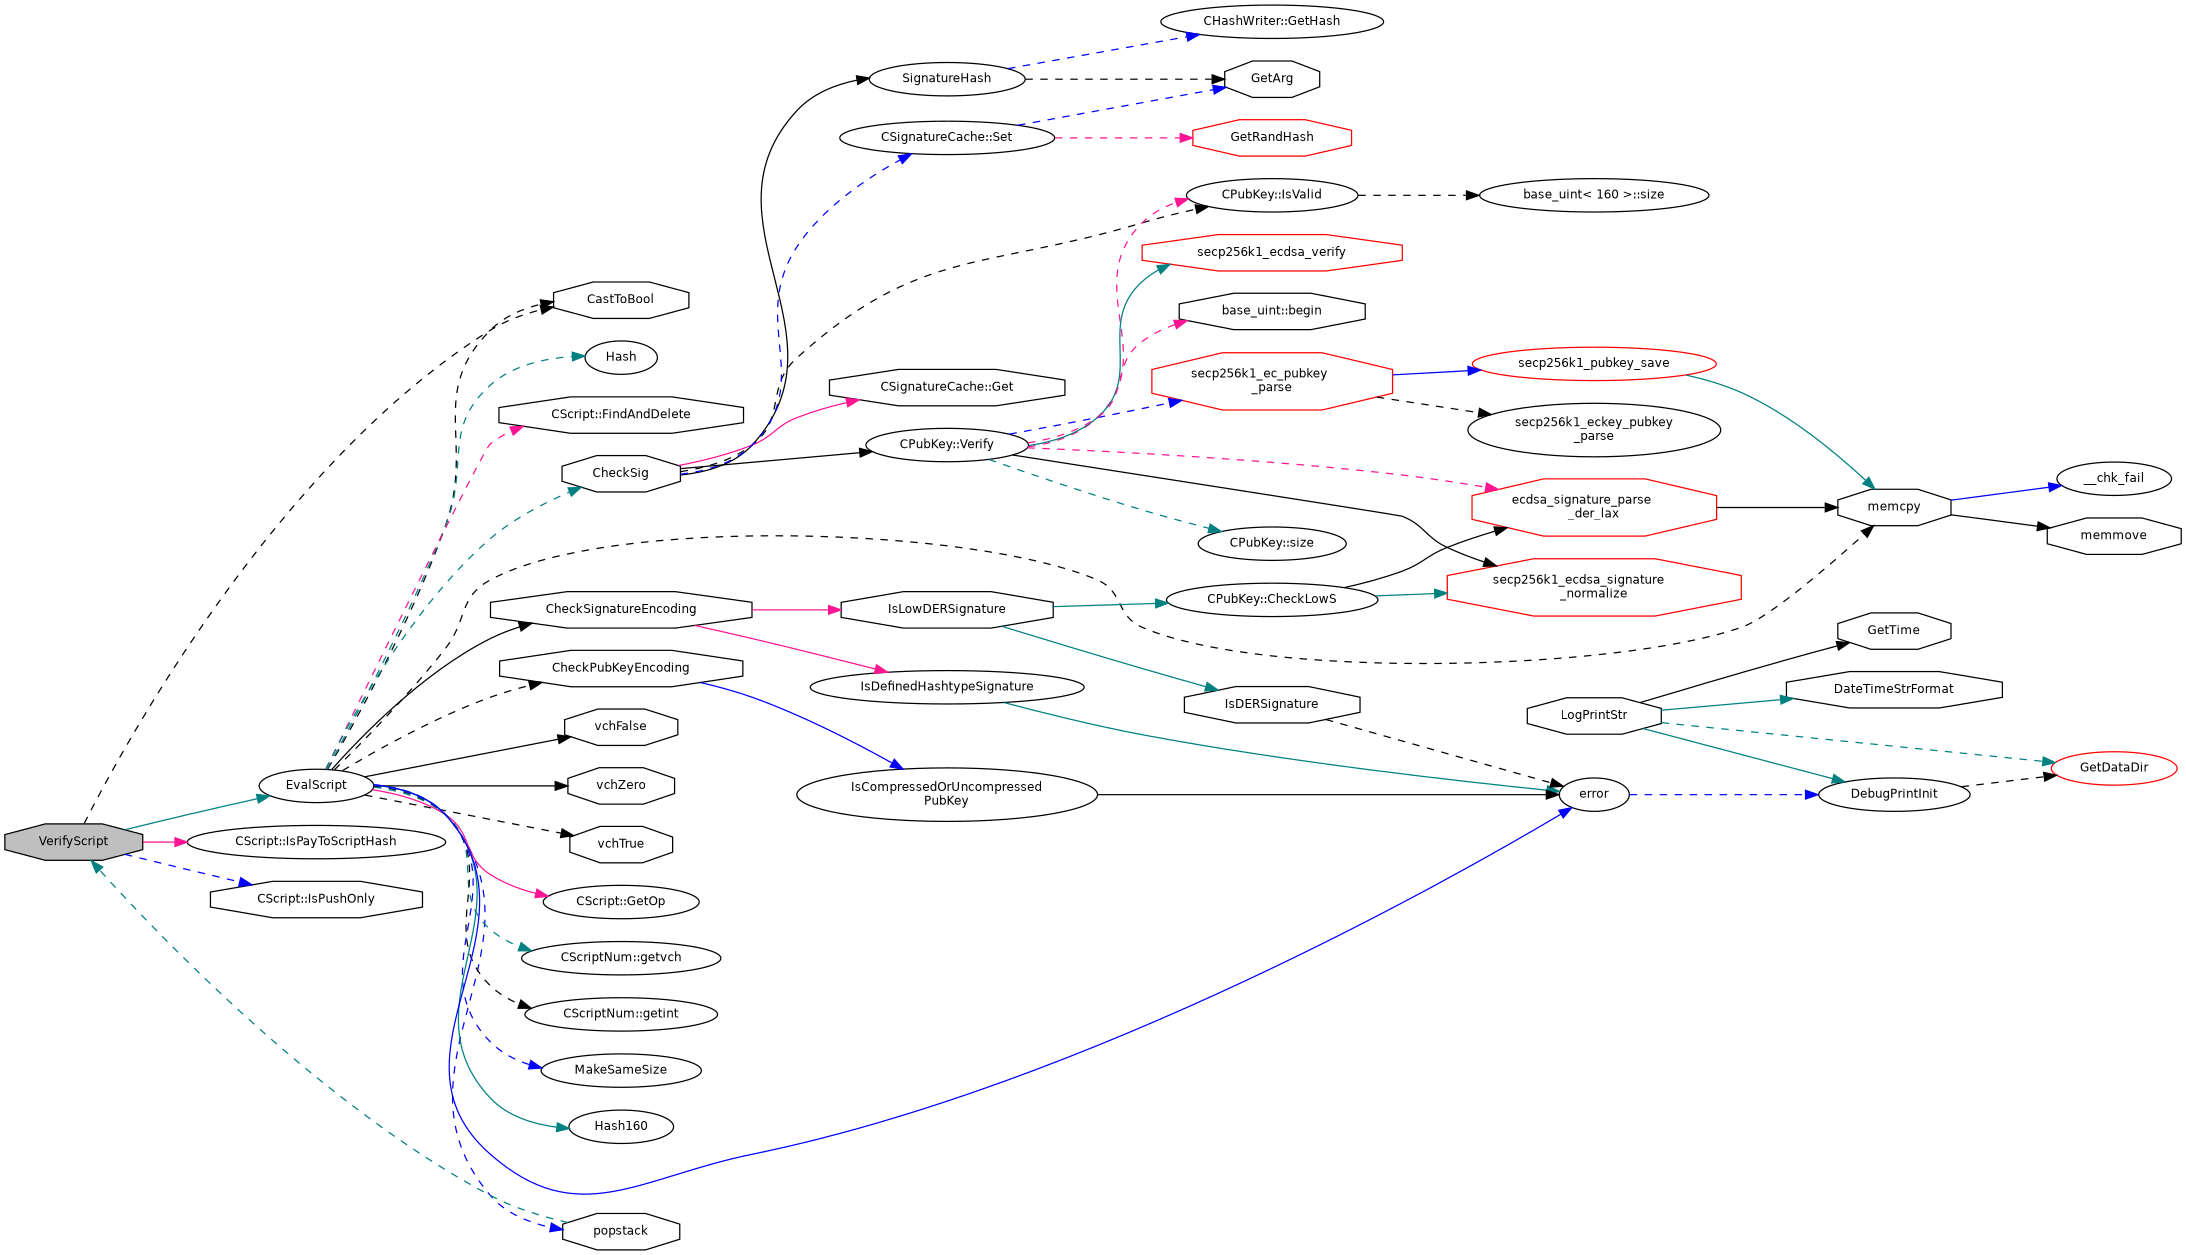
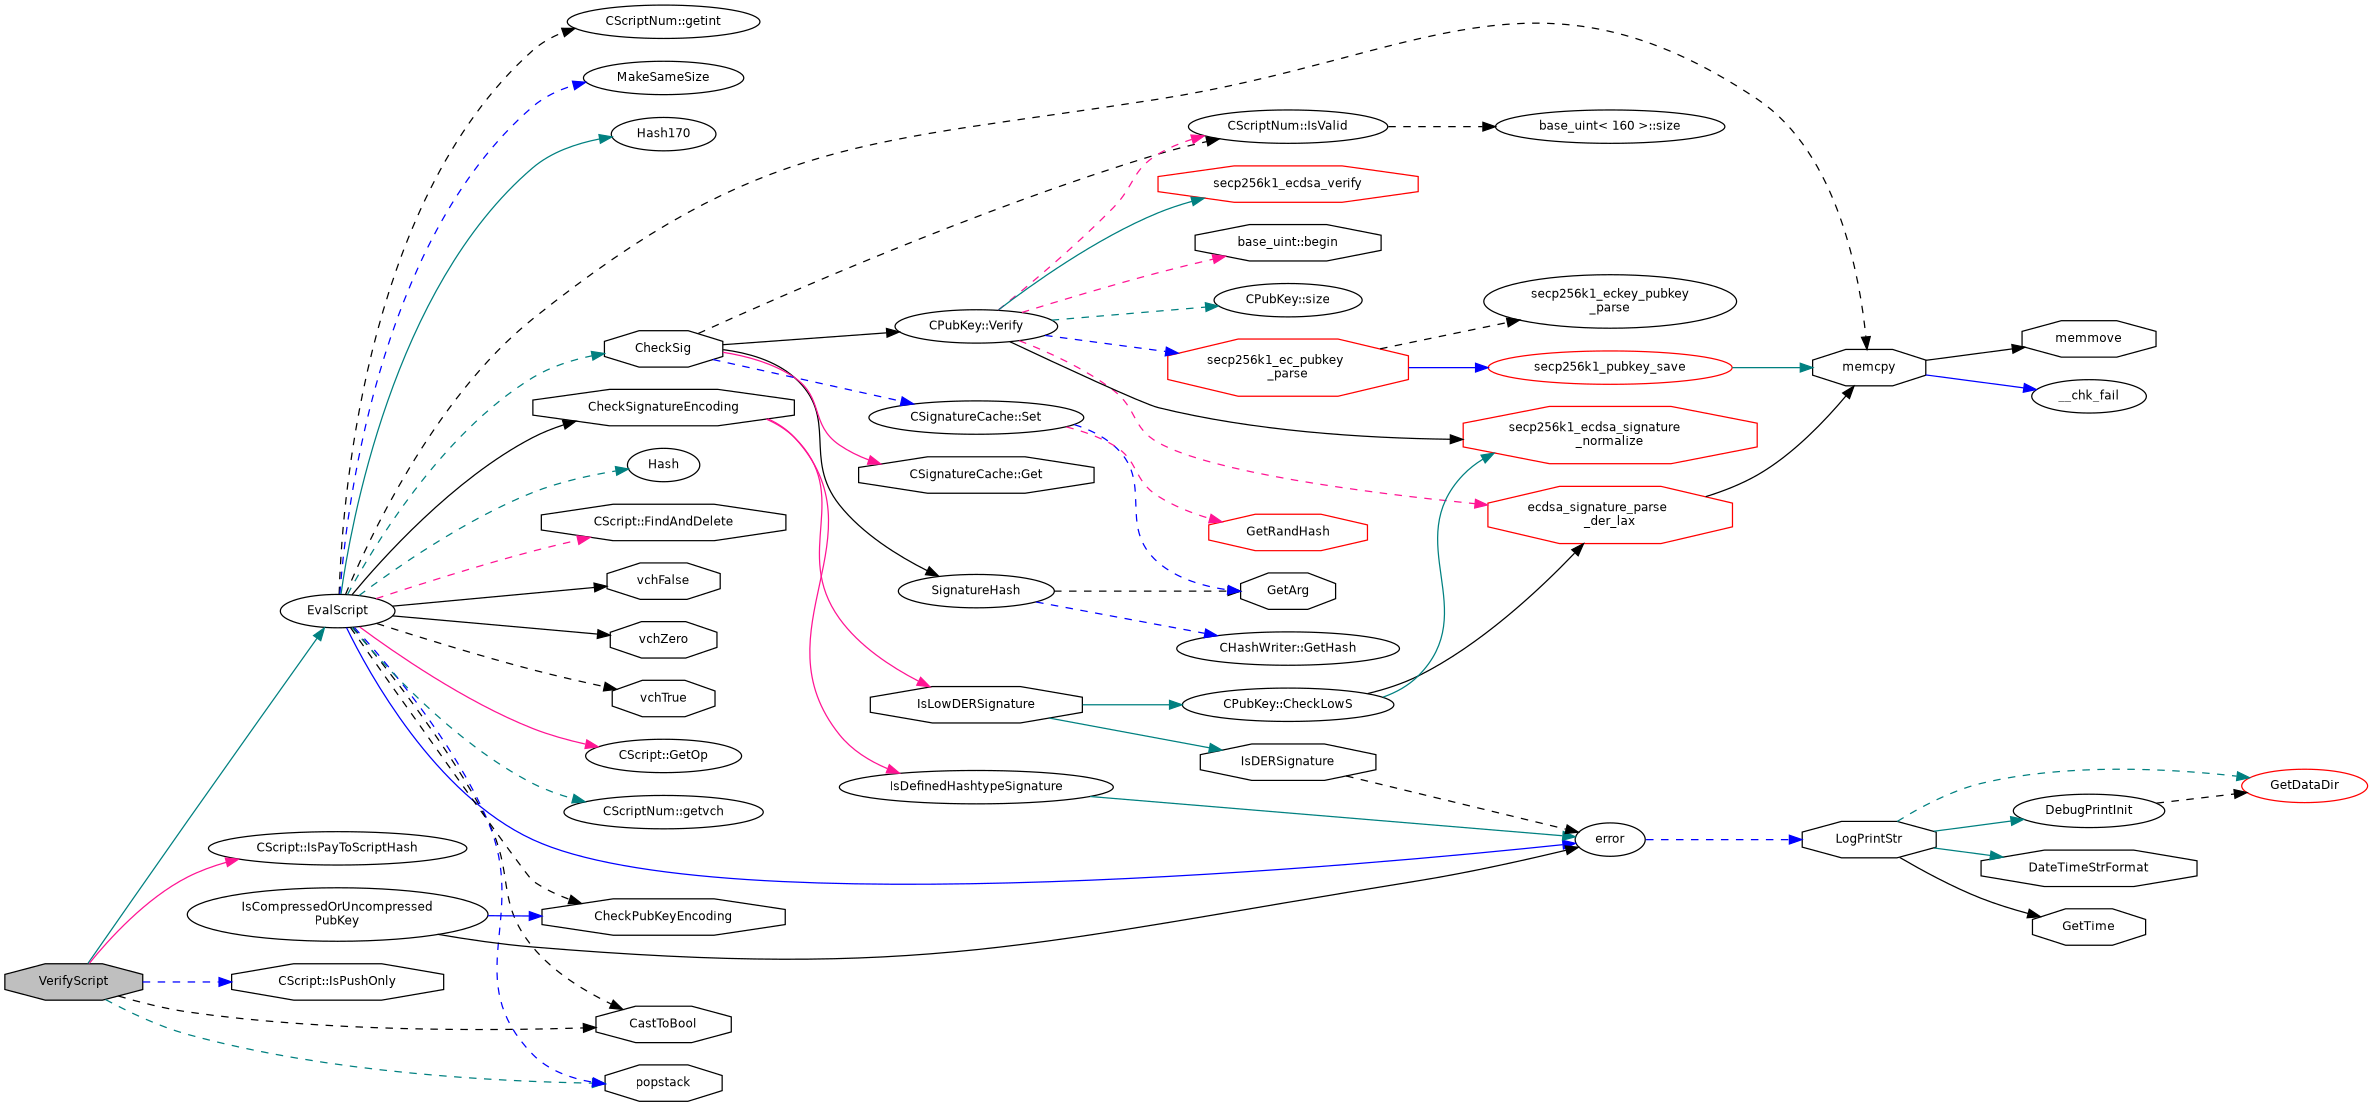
(1272, 195) -> (1288, 127)
(799, 716) -> (508, 916)
(1718, 795) -> (1718, 840)
(314, 1075) -> (344, 1065)
(621, 1127) -> (664, 134)
